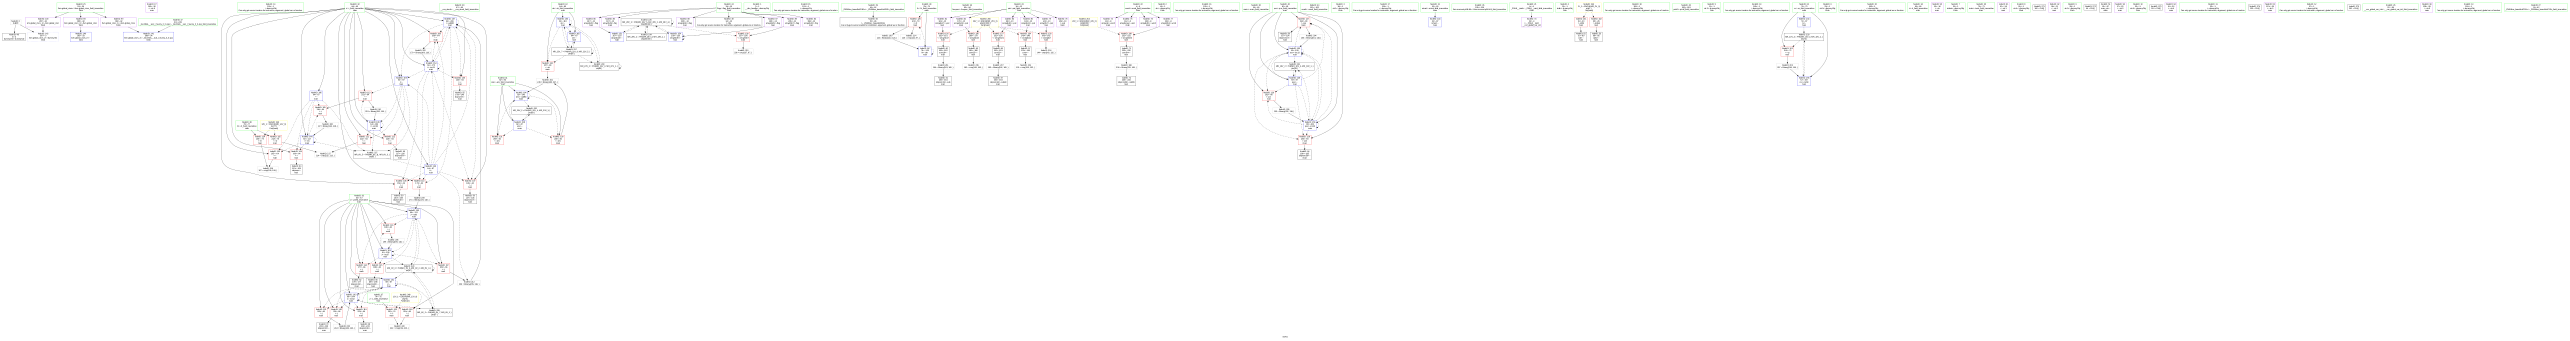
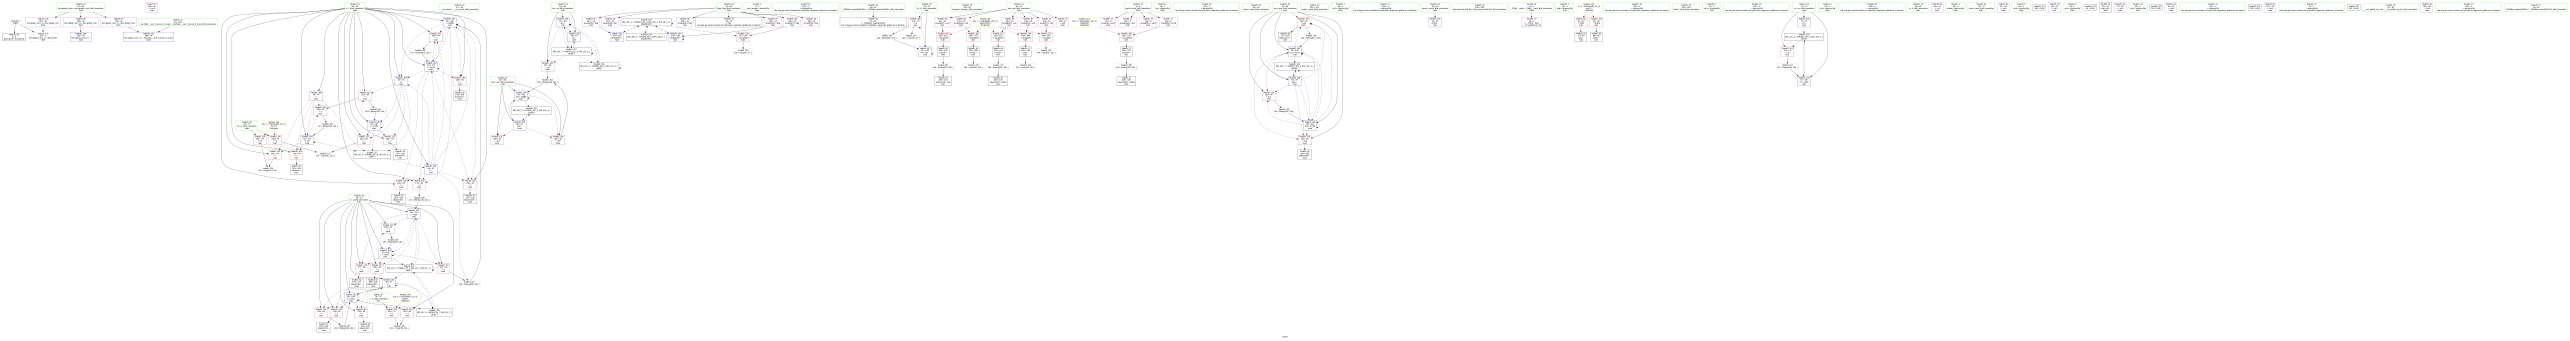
(271, 7) -> none
